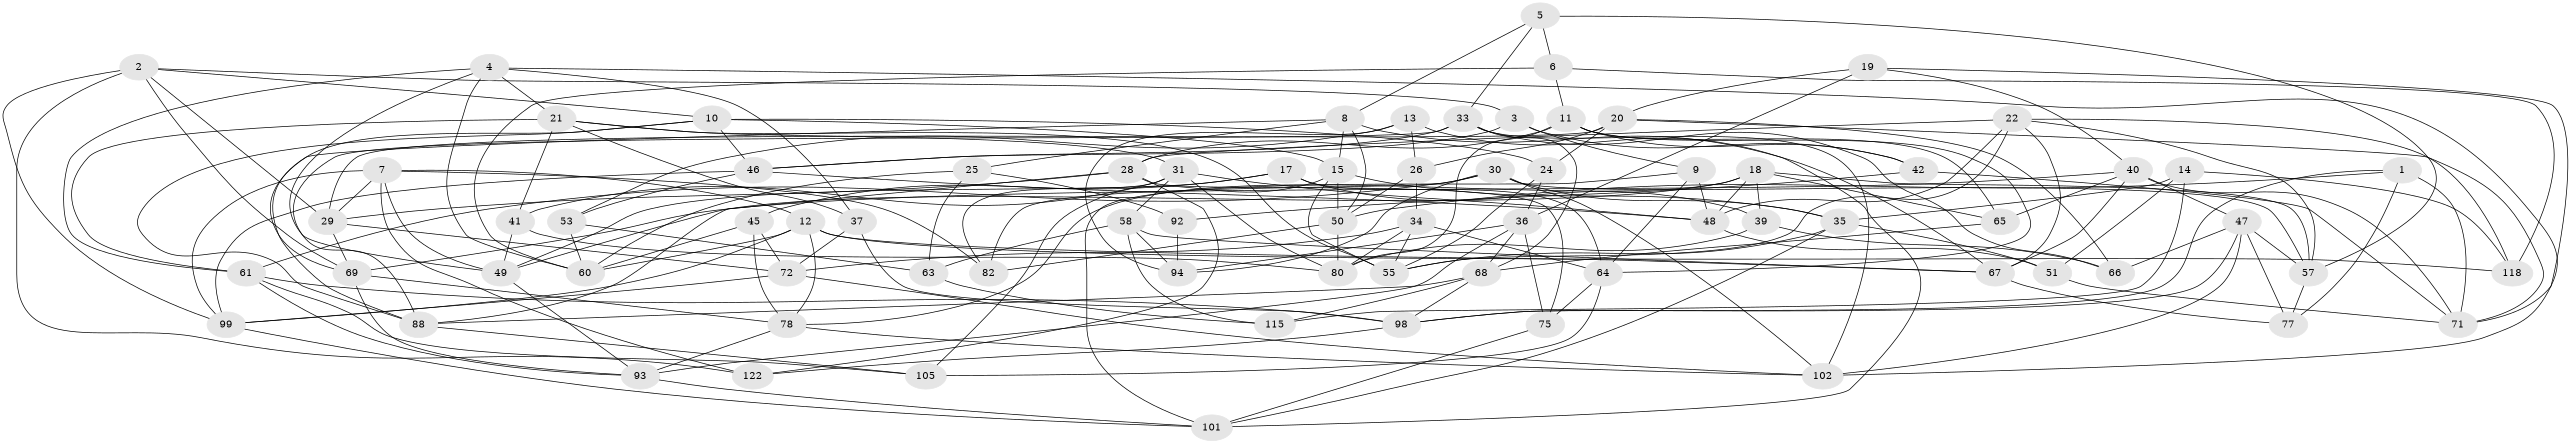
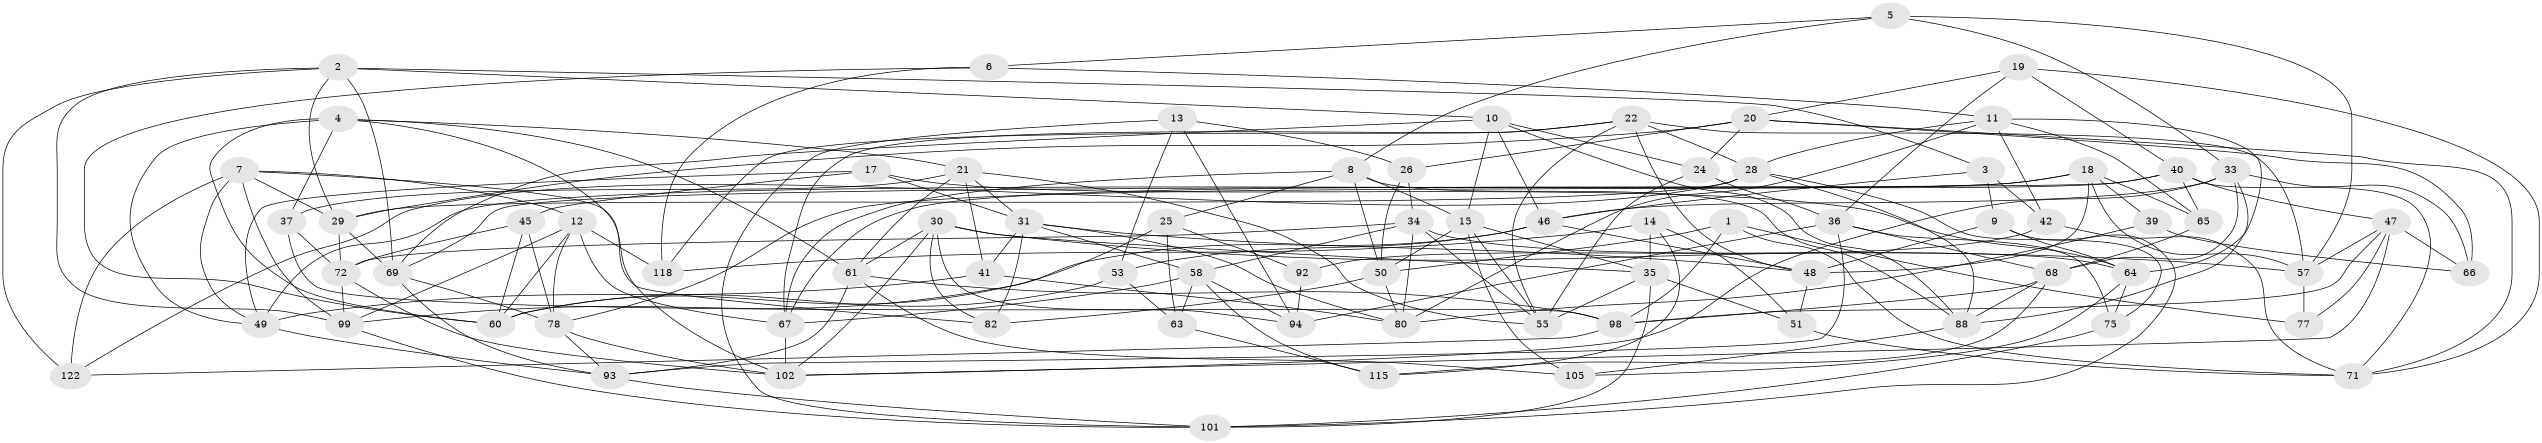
(1524, 196) -> (948, 196)
none -> (1337, 240)
(2139, 308) -> (785, 353)
